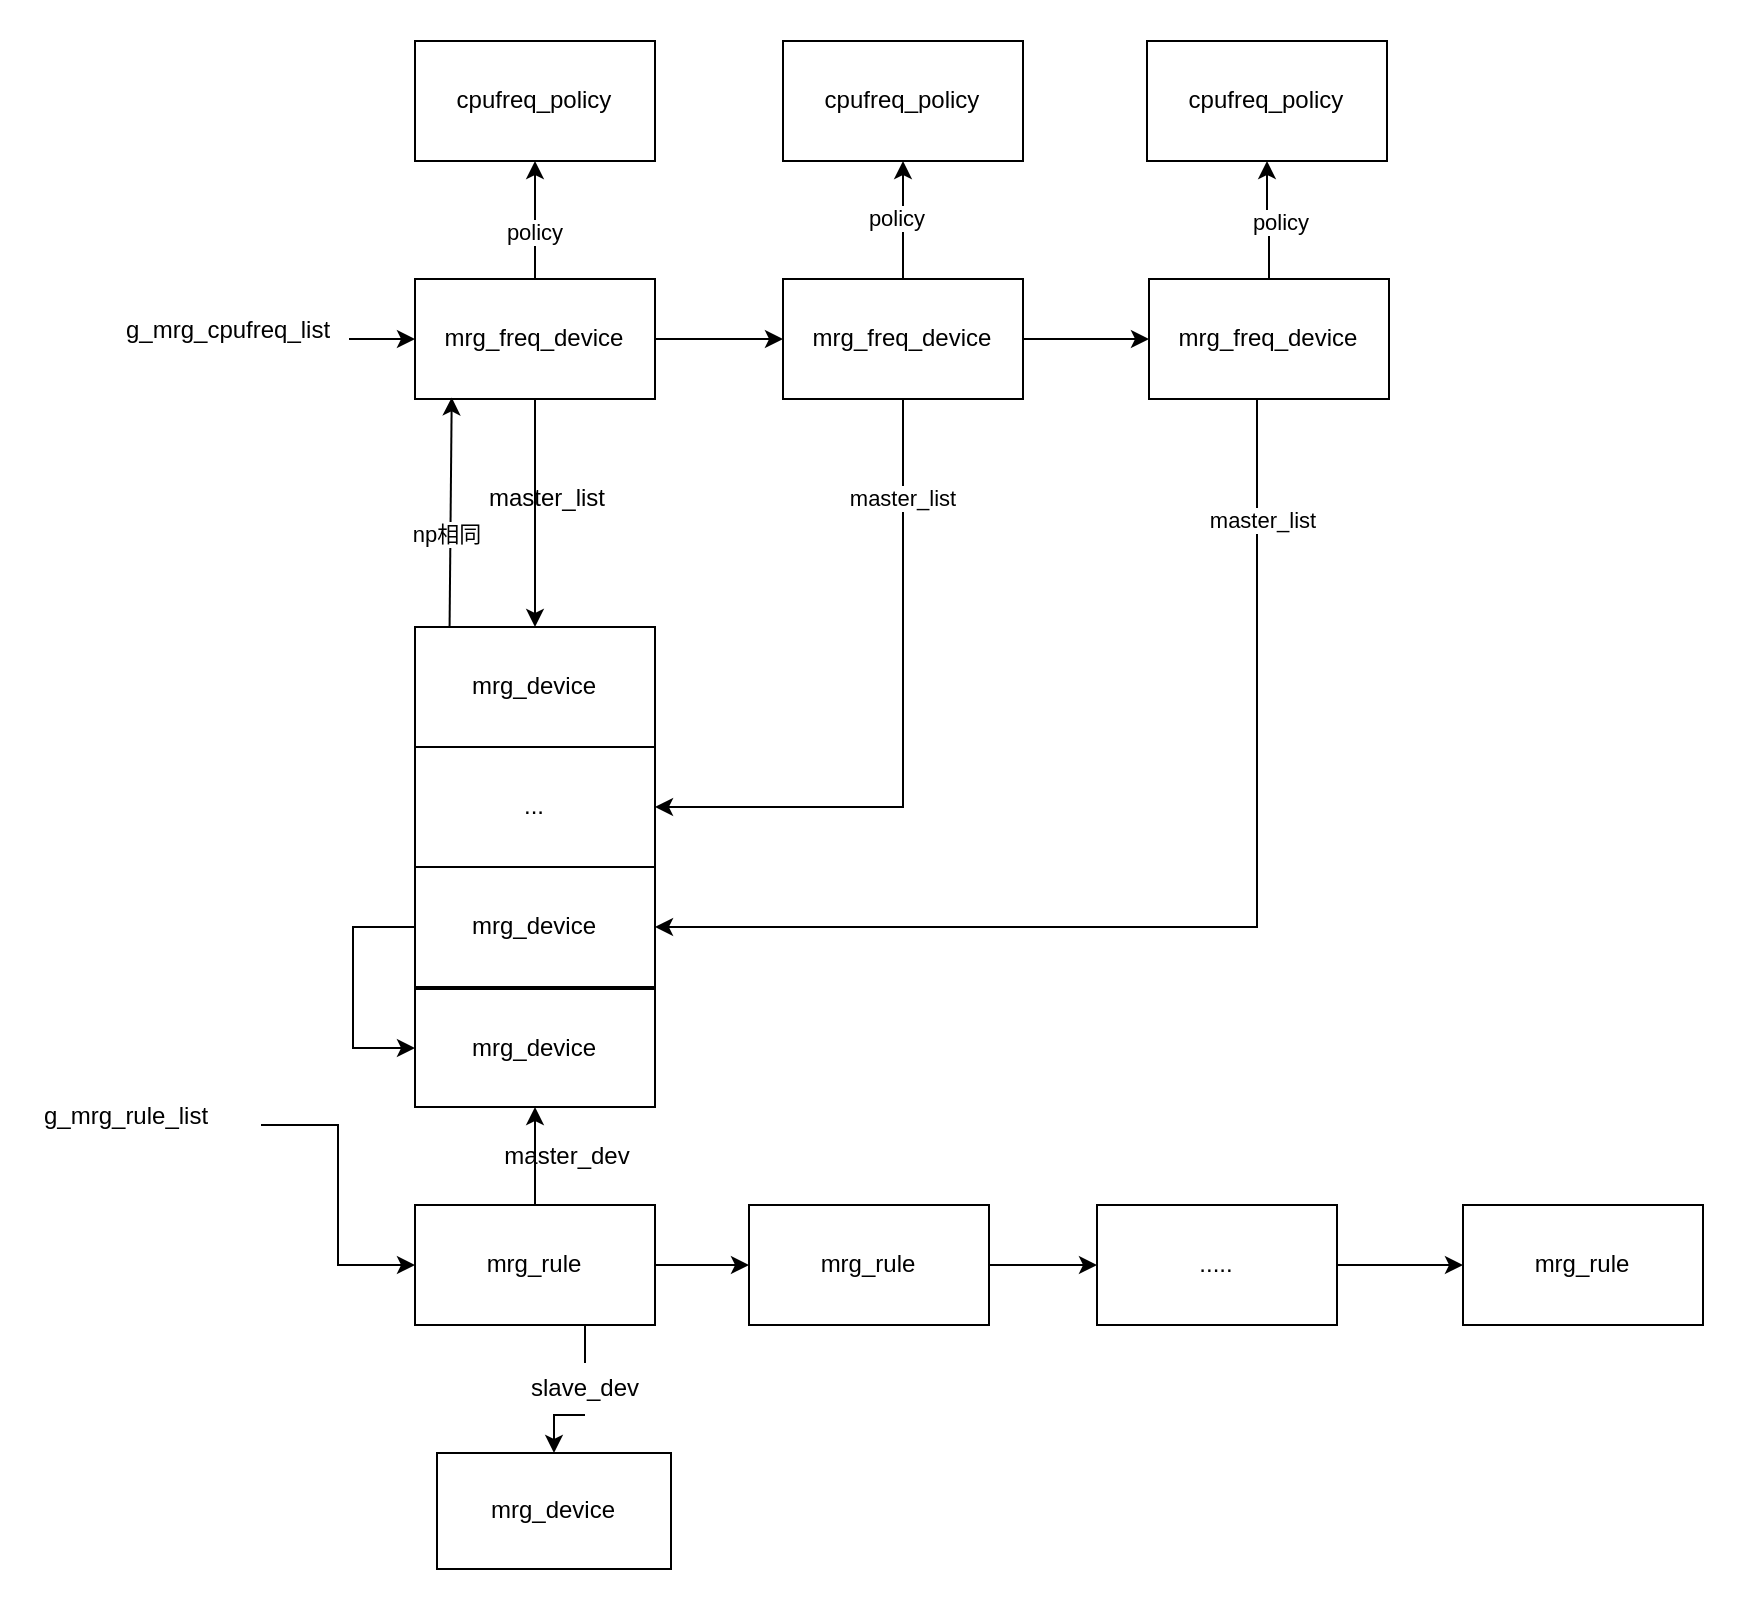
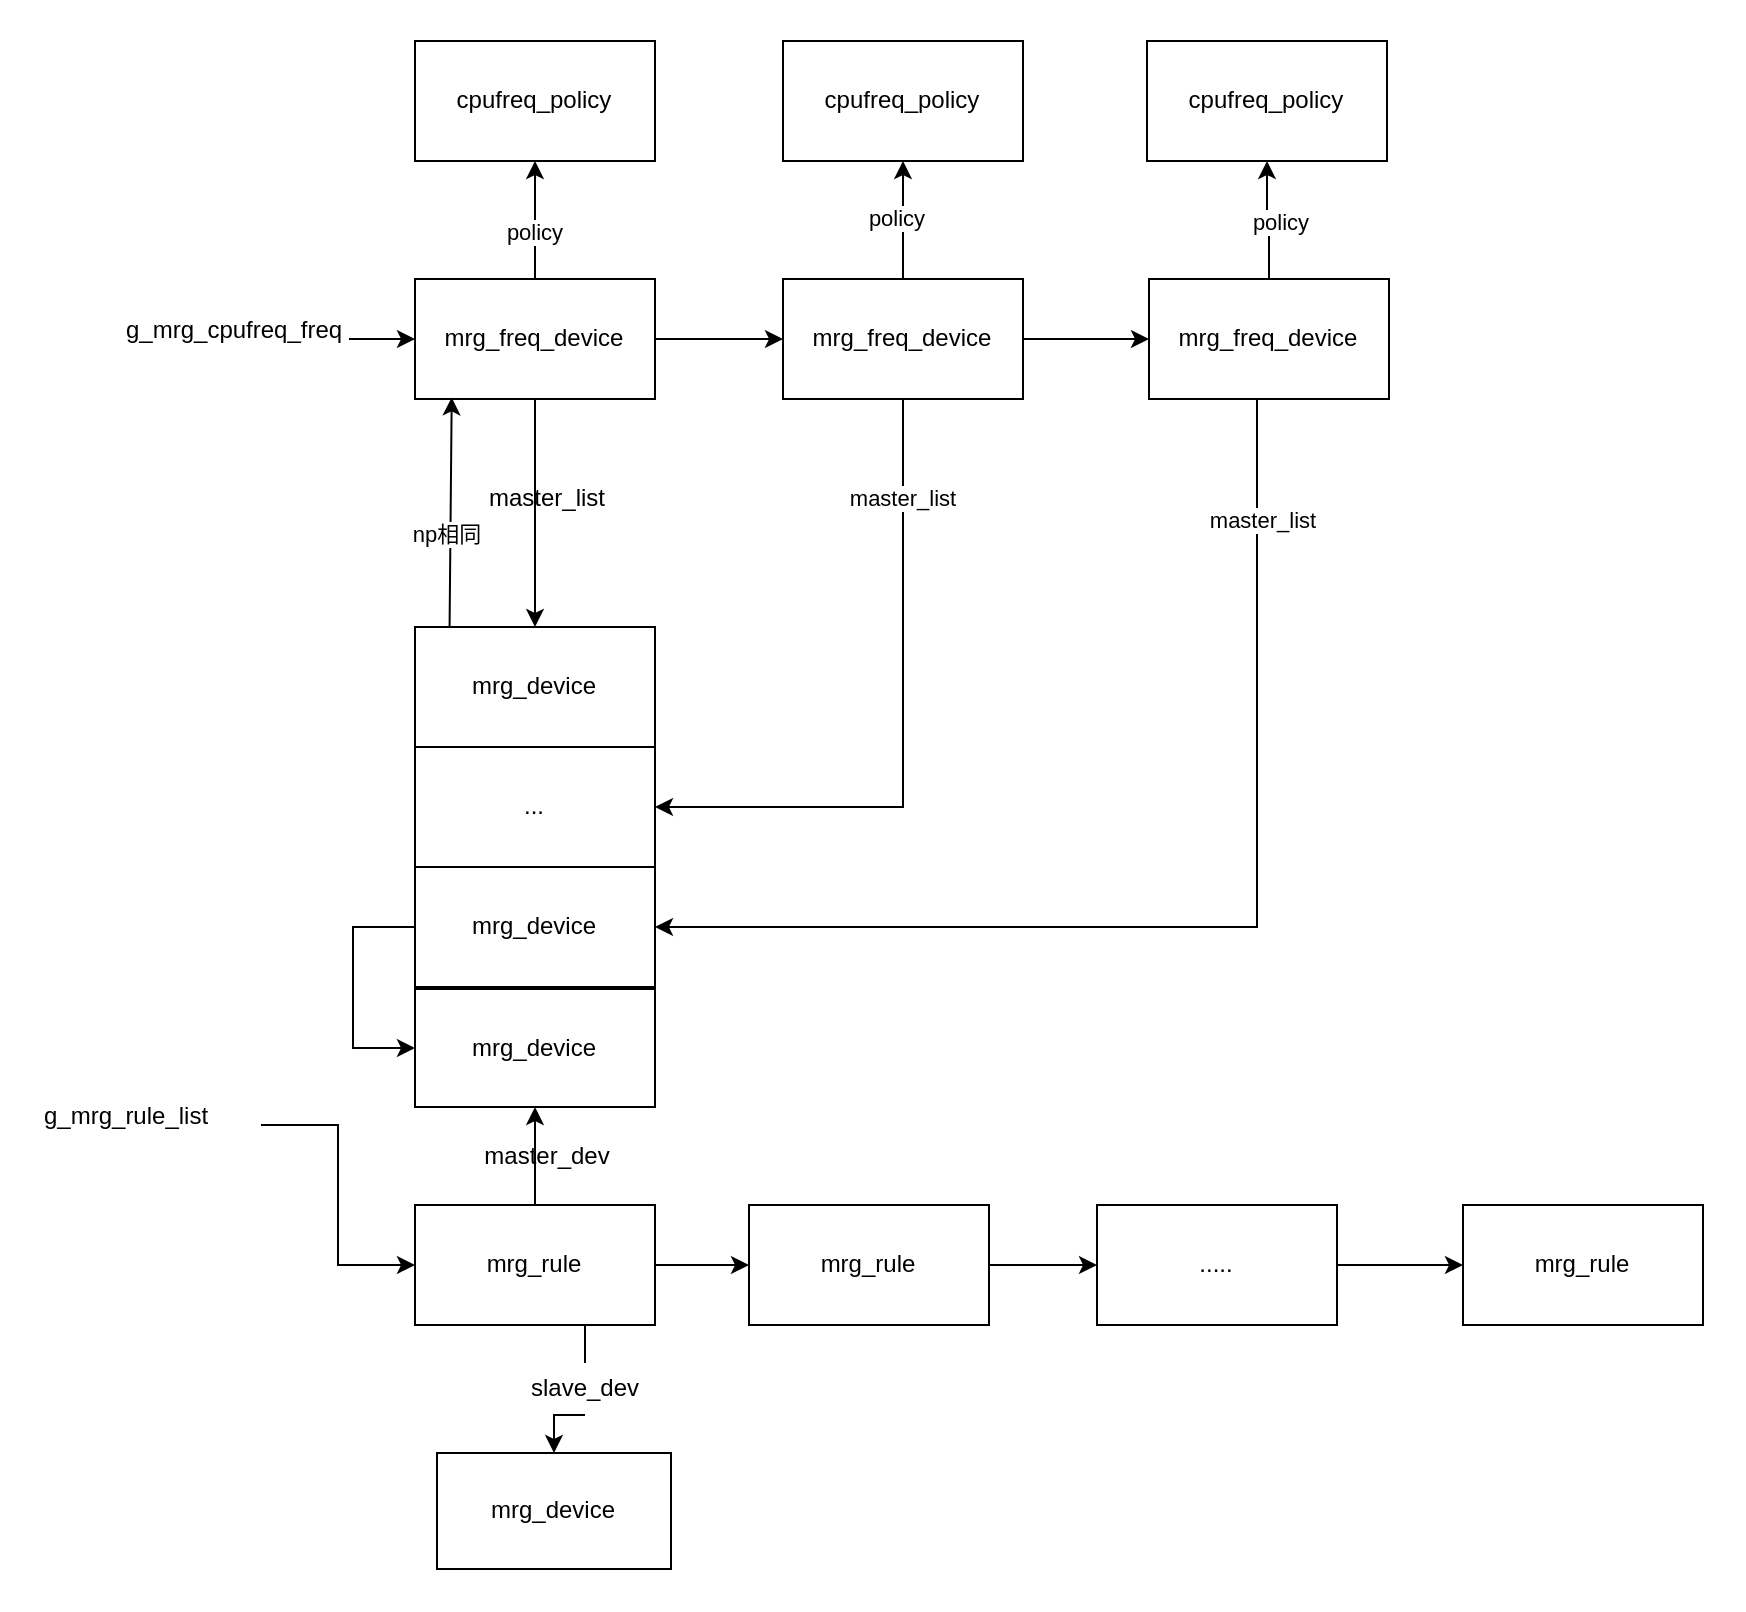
(238, 346) -> (238, 346)
(567, 1157) -> (547, 1157)
